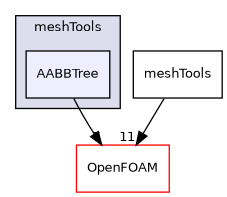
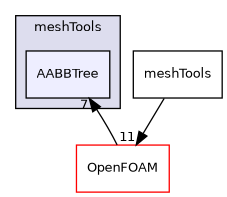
(84, 117) -> (107, 127)
